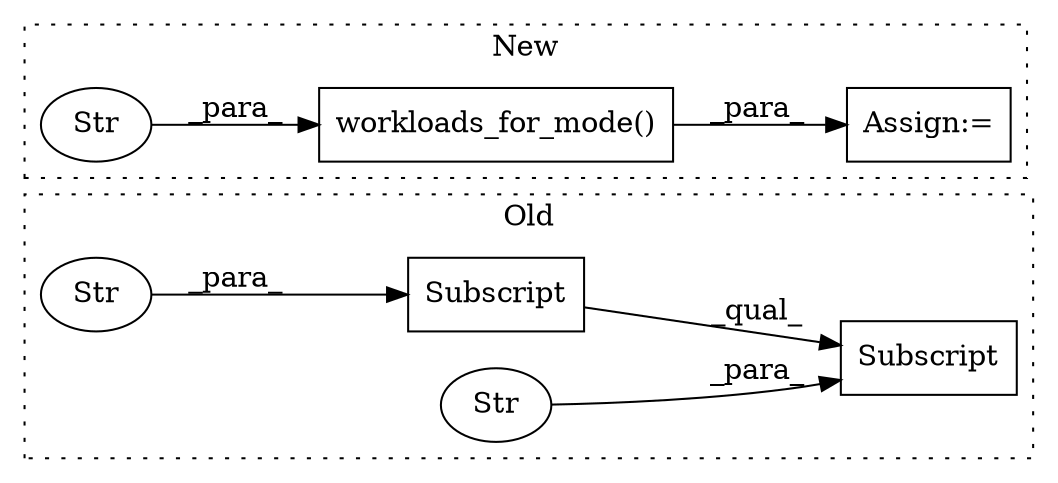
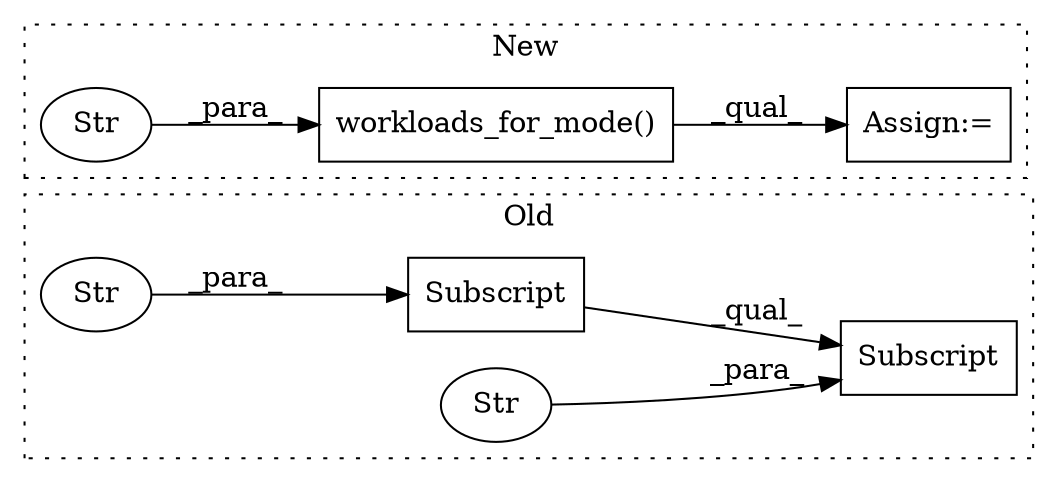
(757, 109) -> (757, 109)
